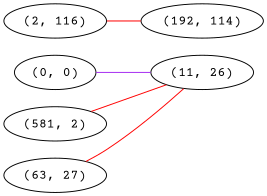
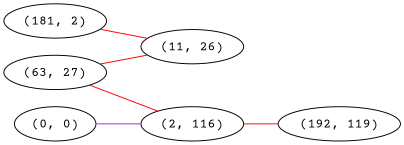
(202, 21) -> (339, 124)
(123, 72) -> (119, 124)
none -> (124, 98)
(55, 124) -> (55, 21)
